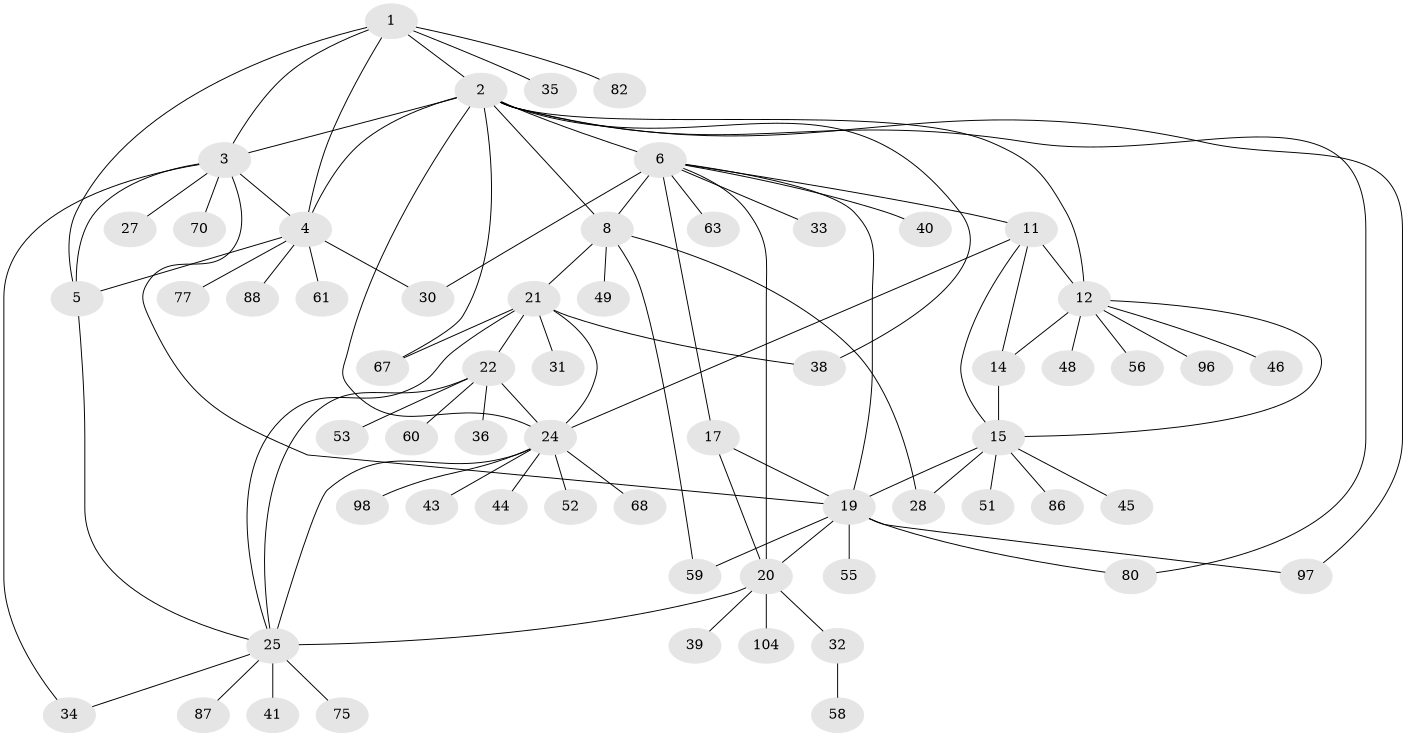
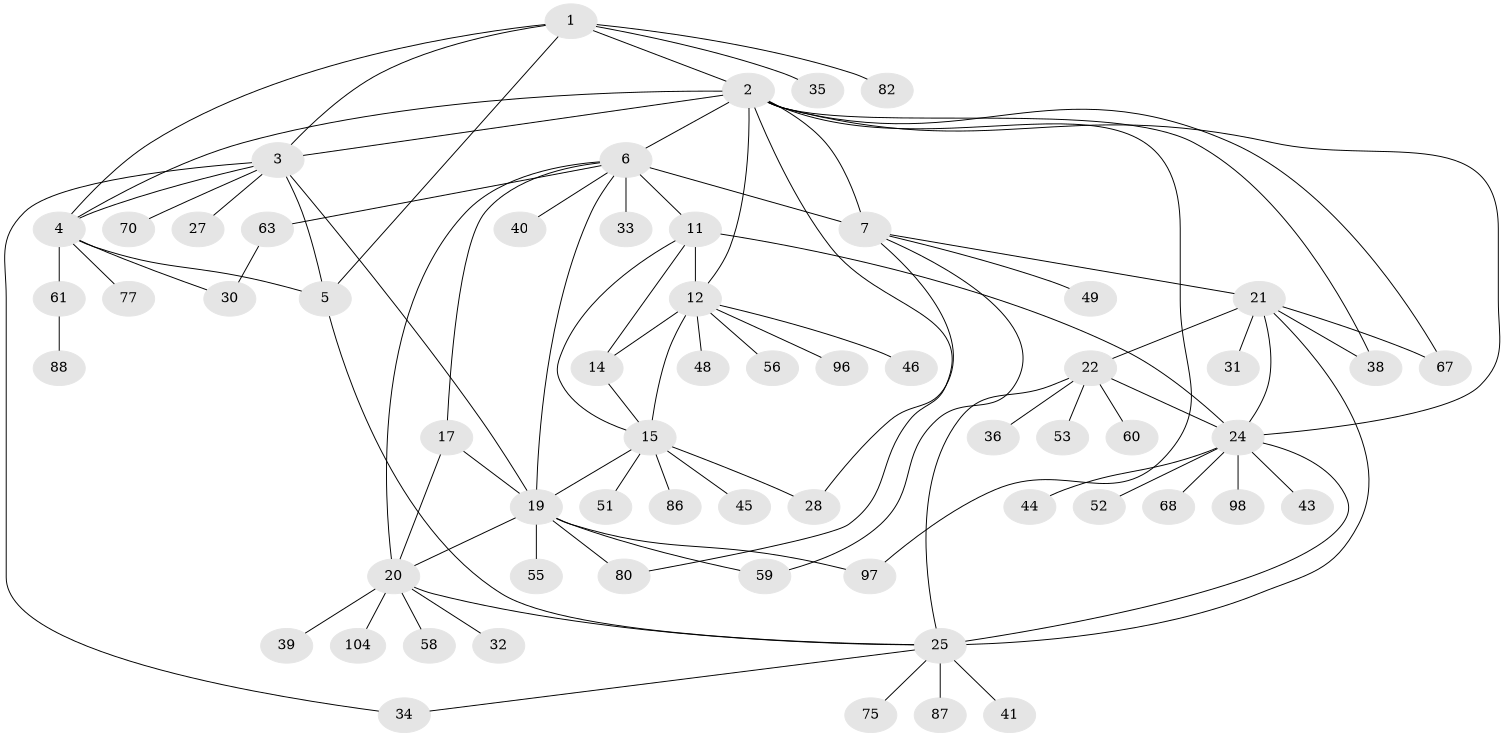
(544, 229) -> (249, 264)
(607, 229) -> (865, 229)
(279, 264) -> (59, 334)
(838, 681) -> (412, 611)
